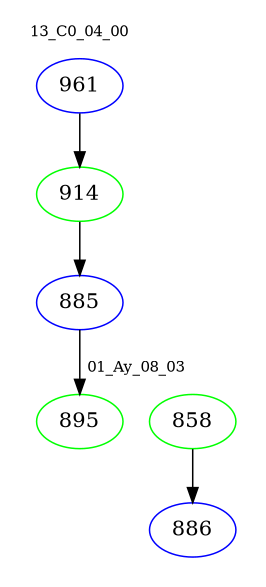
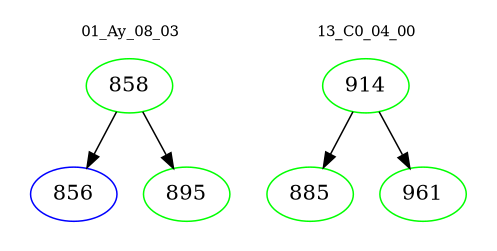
(80, 86) -> (423, 194)
(80, 133) -> (391, 133)
(80, 303) -> (310, 194)
(80, 363) -> (154, 133)
(193, 530) -> (74, 194)
